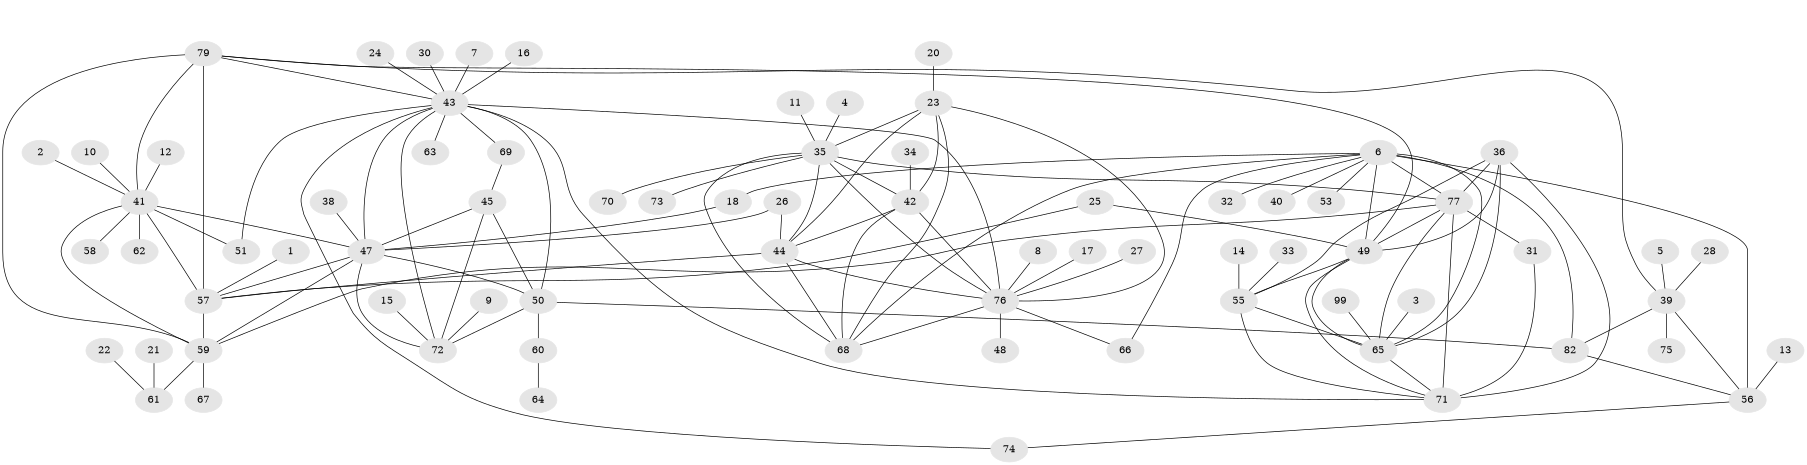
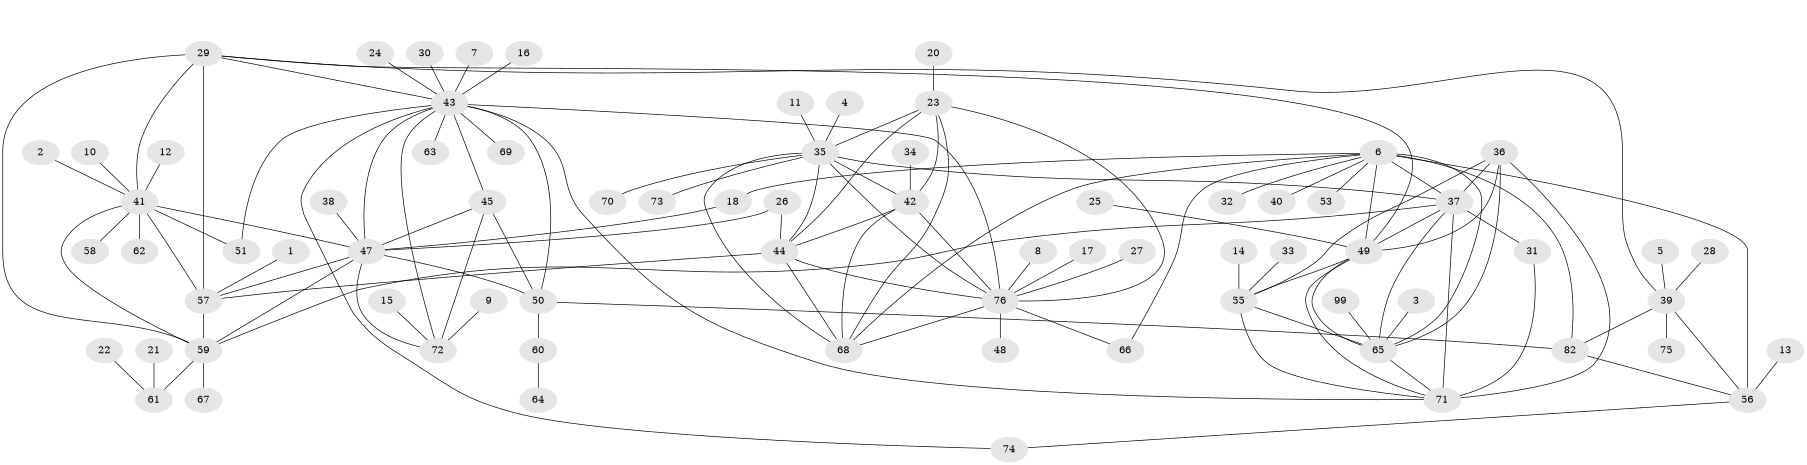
(204, 54) -> (204, 54)
(497, 177) -> (468, 152)
(1454, 202) -> (1454, 202)
(674, 277) -> none
(488, 326) -> none
